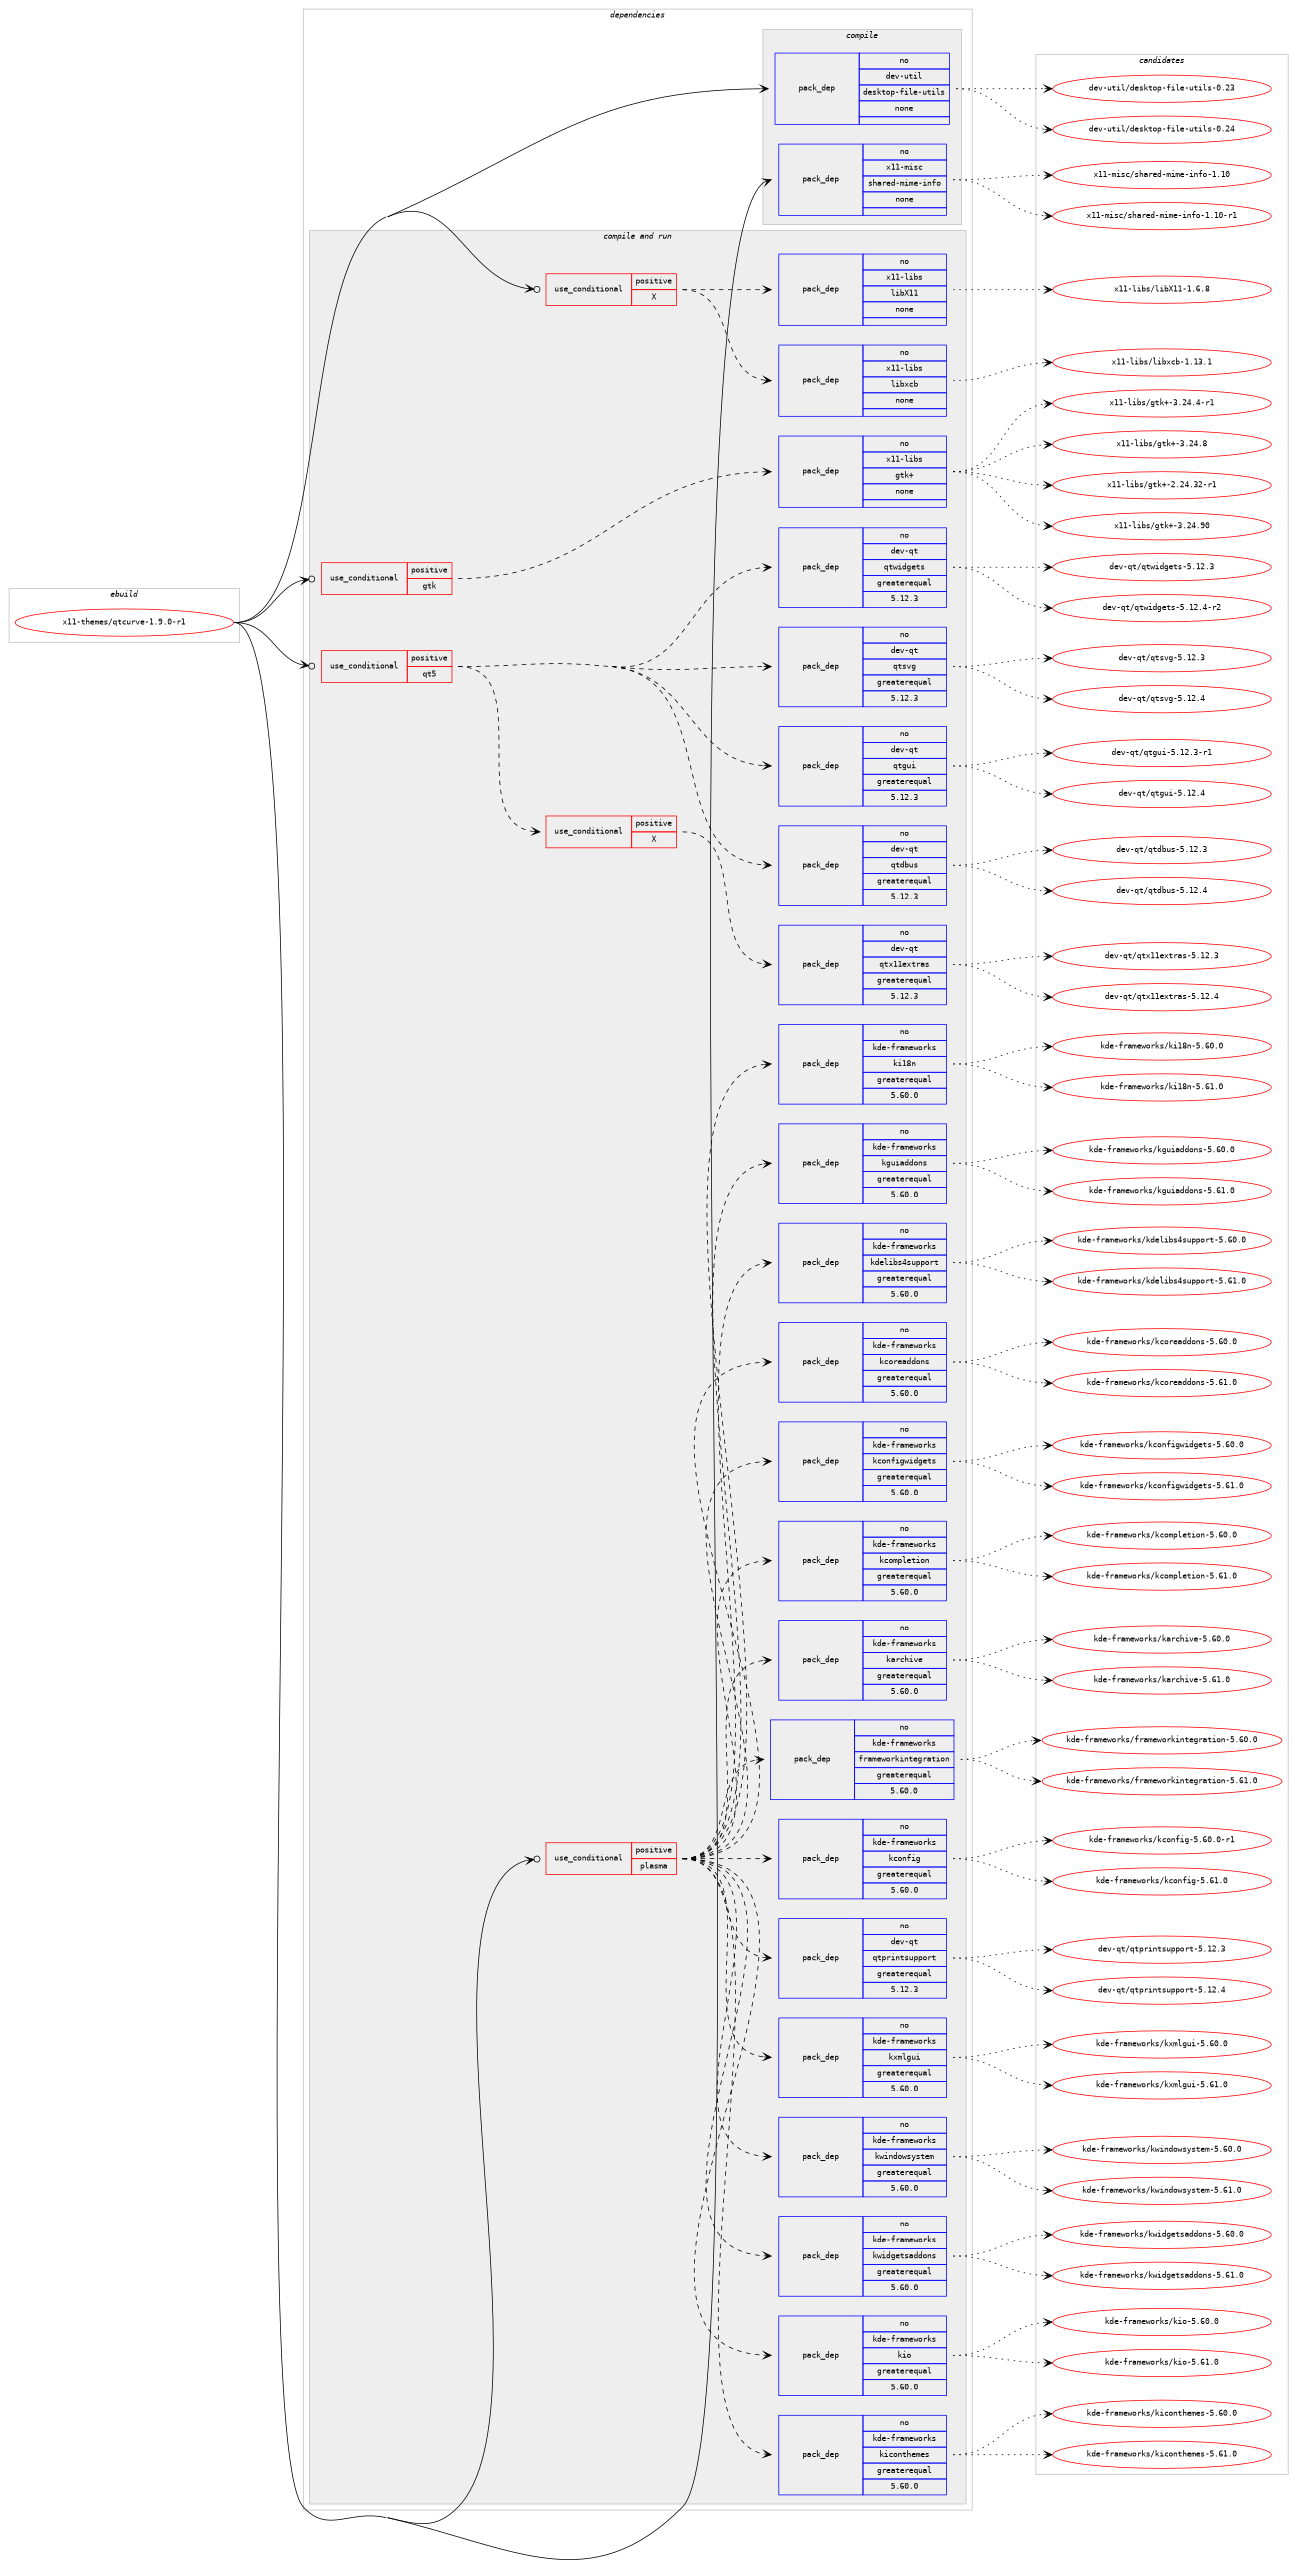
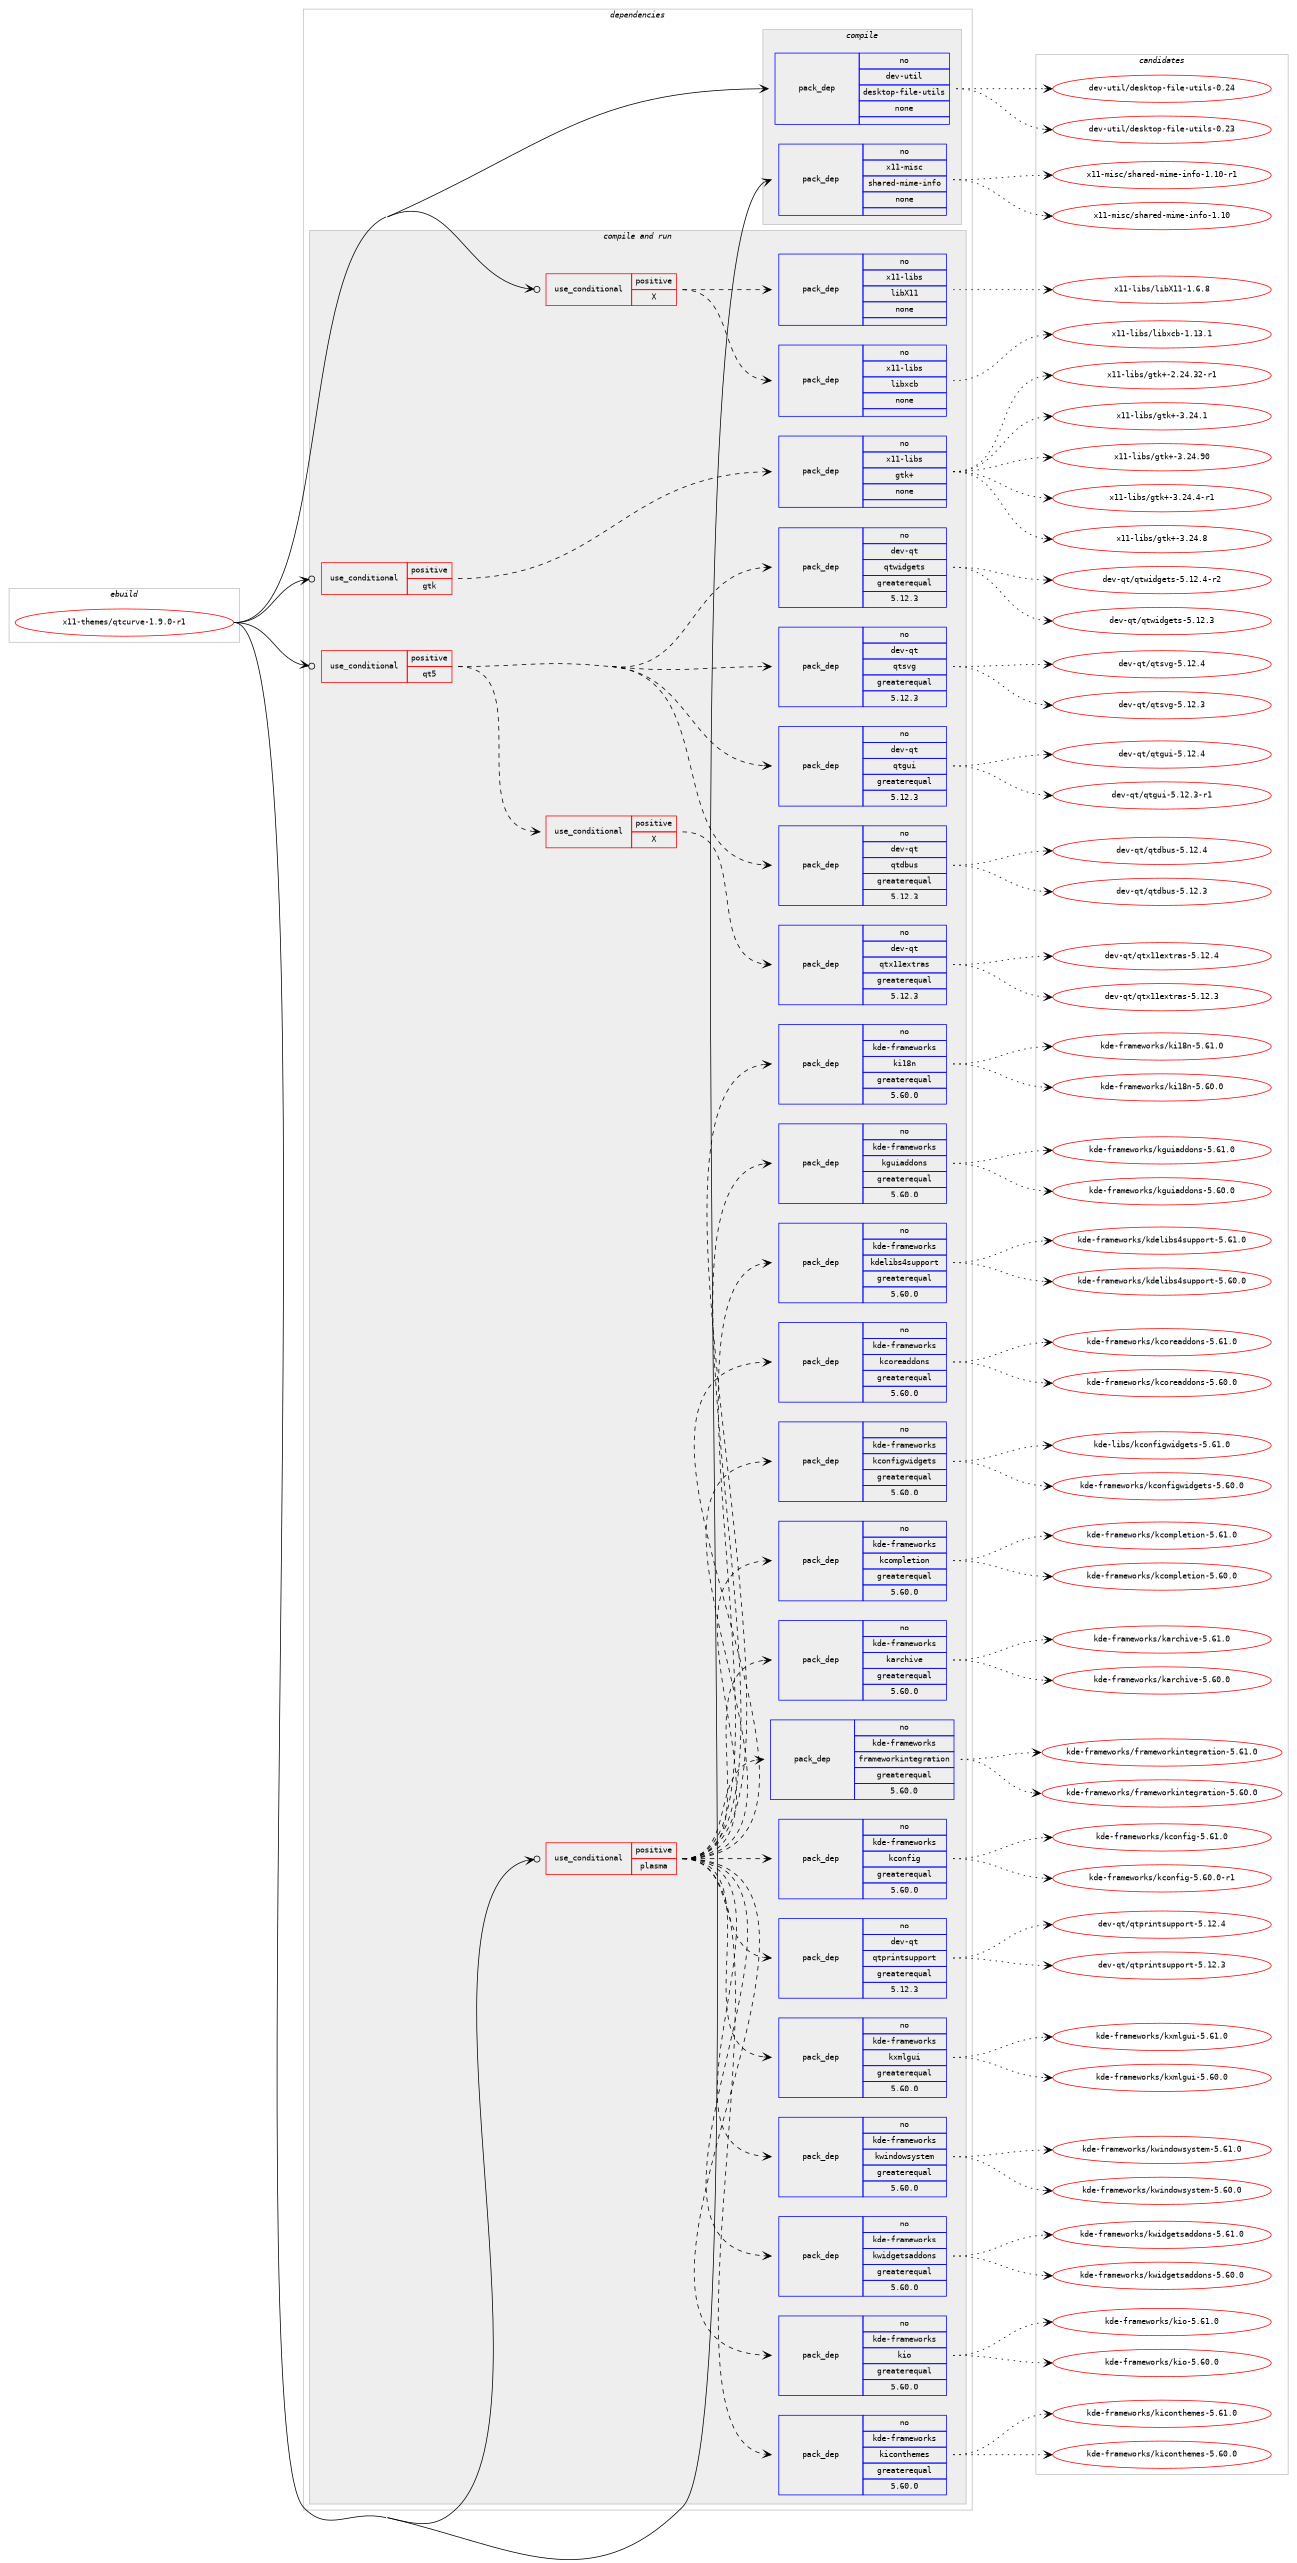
none -> (1162, 416)
(1162, 1486) -> (1162, 1445)
